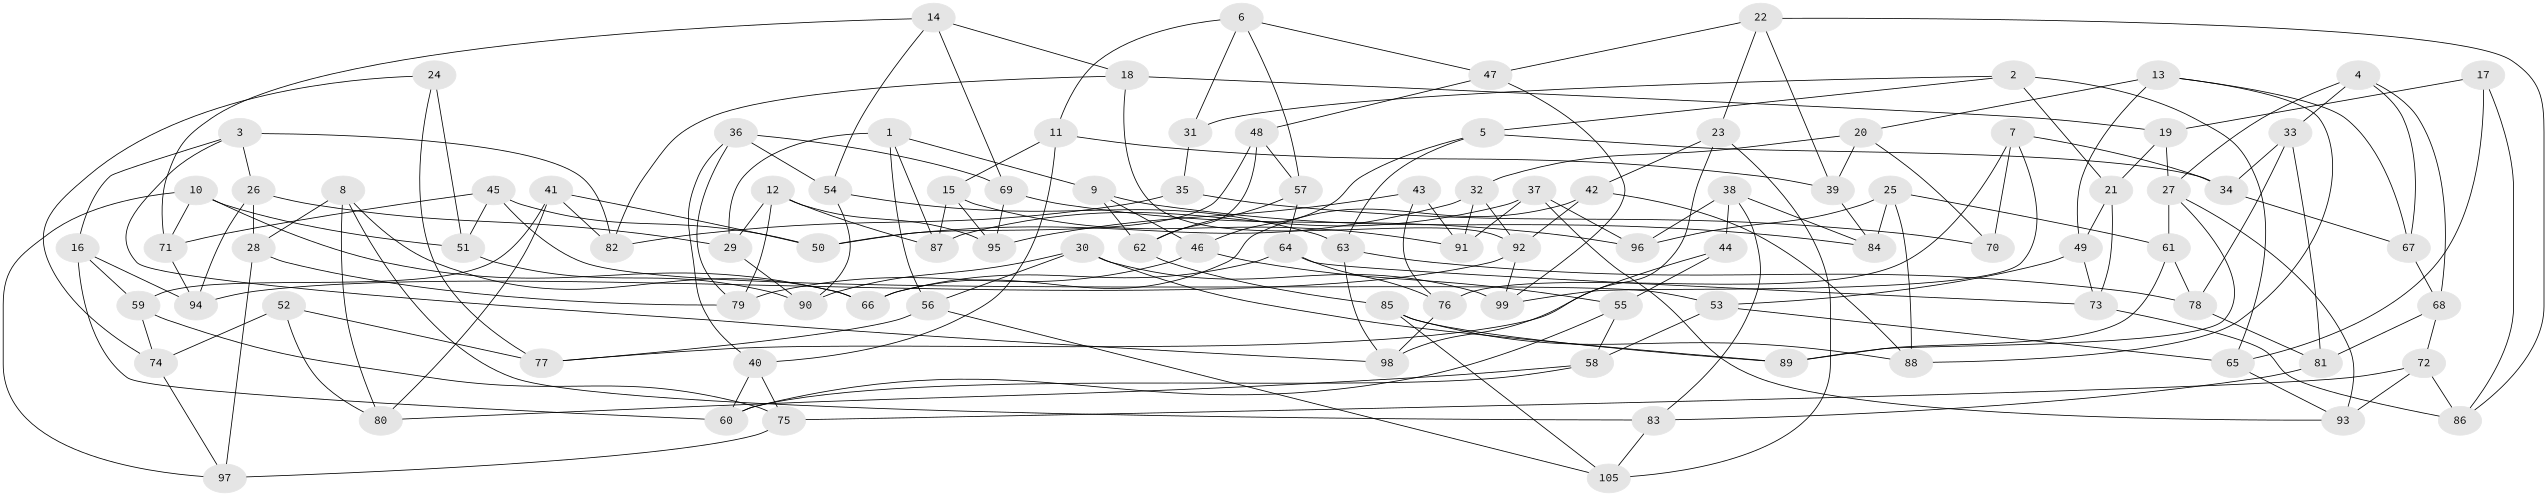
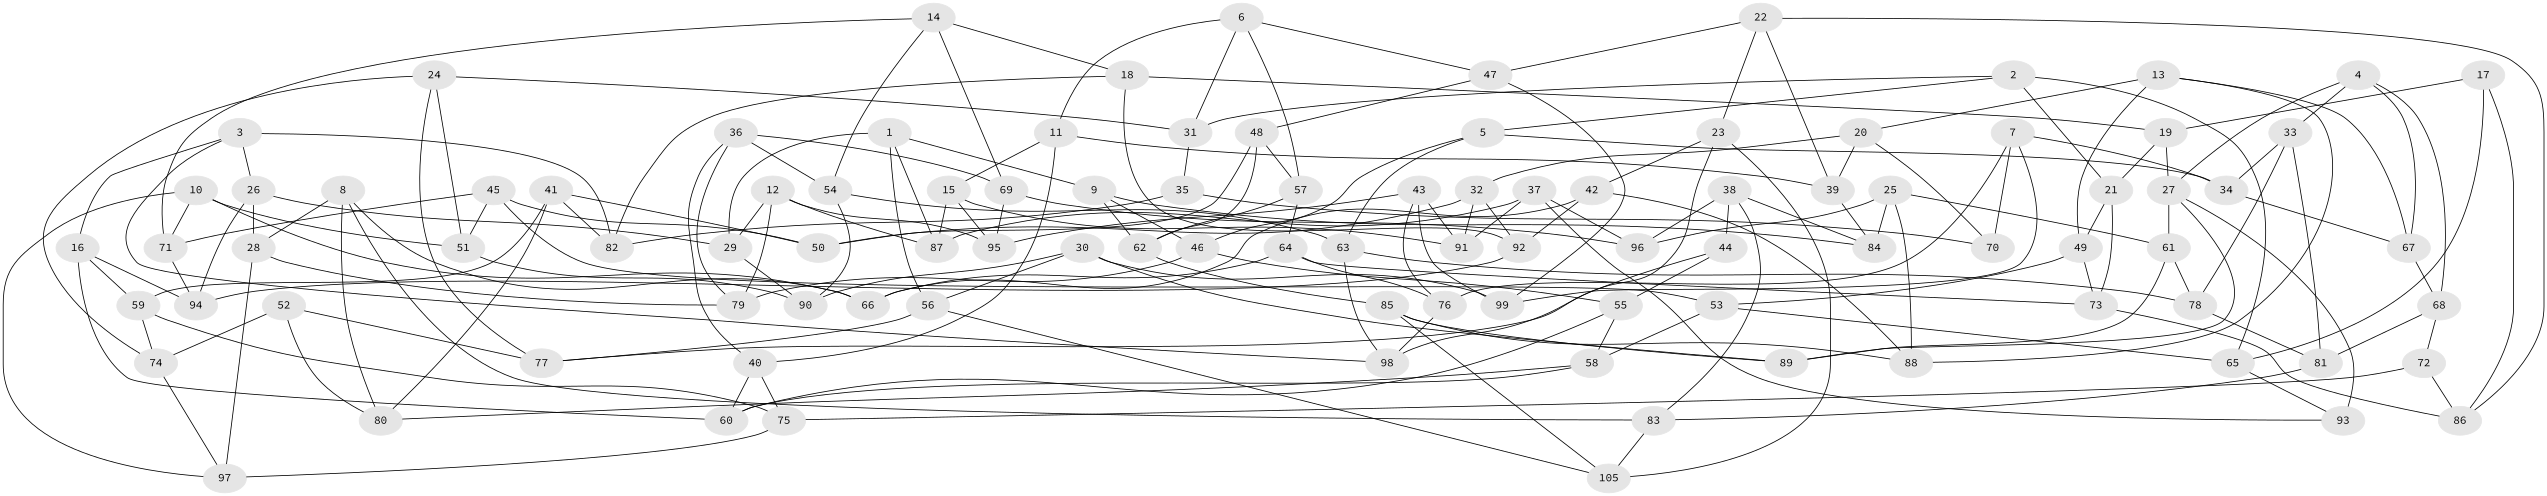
none -> (831, 98)
(1511, 277) -> (1429, 256)
(2384, 392) -> none
